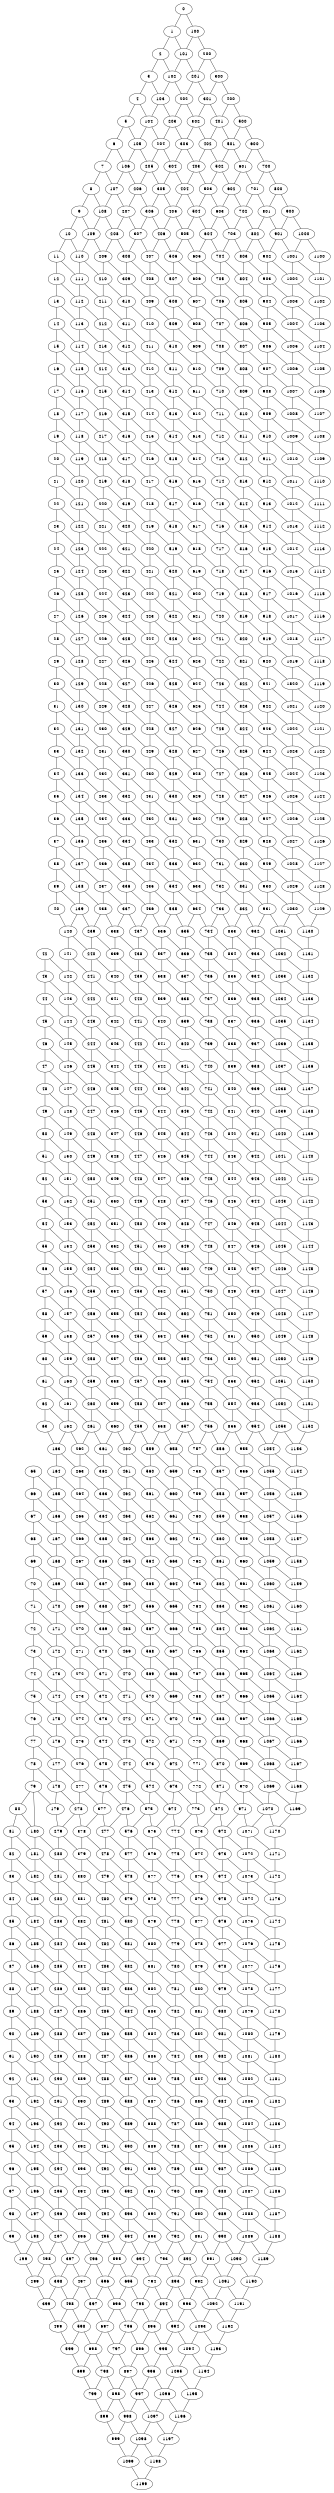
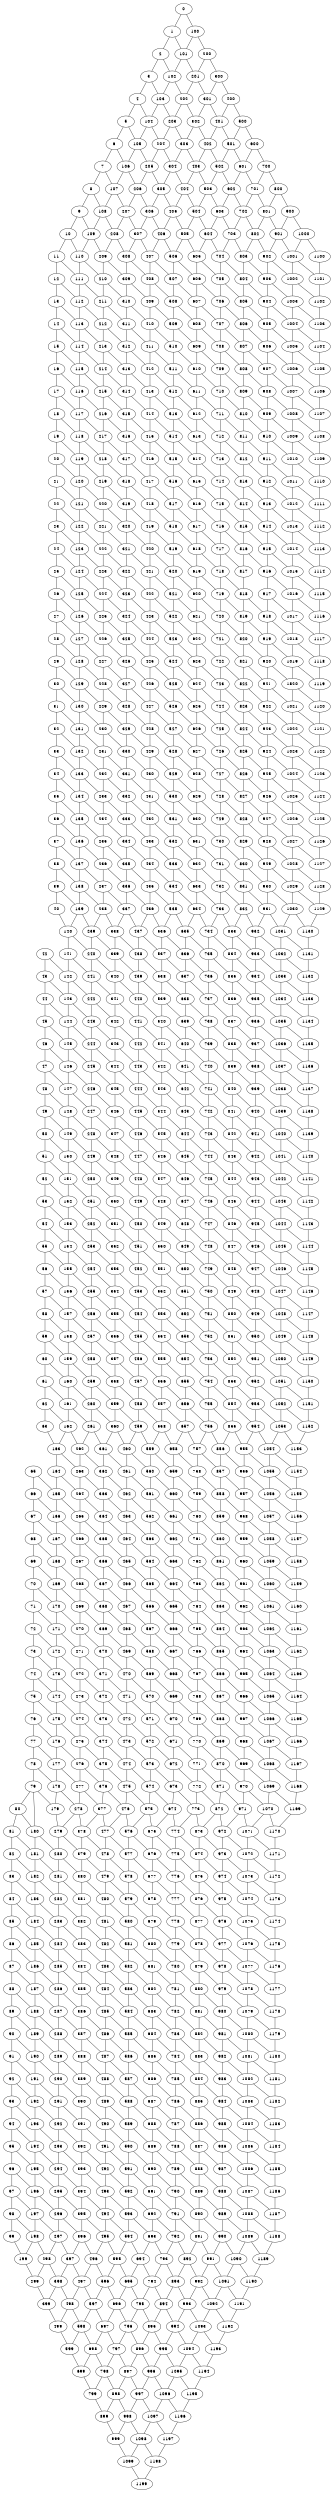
(256, 583) -> none
none -> (185, 1055)
